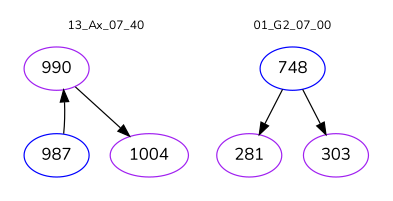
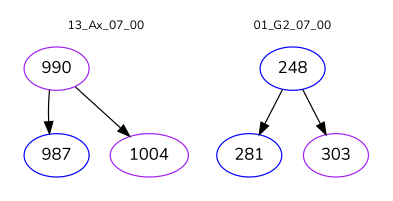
(106, 26) -> (106, 26)
(293, 69) -> (293, 69)
(65, 118) -> (49, 106)
(249, 155) -> (249, 155)
